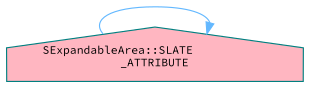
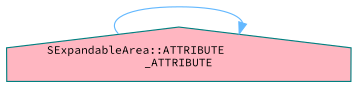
(155, 57) -> (179, 57)
